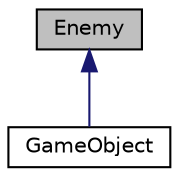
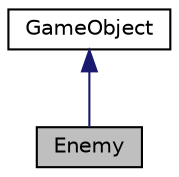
(89, 99) -> (89, 99)
